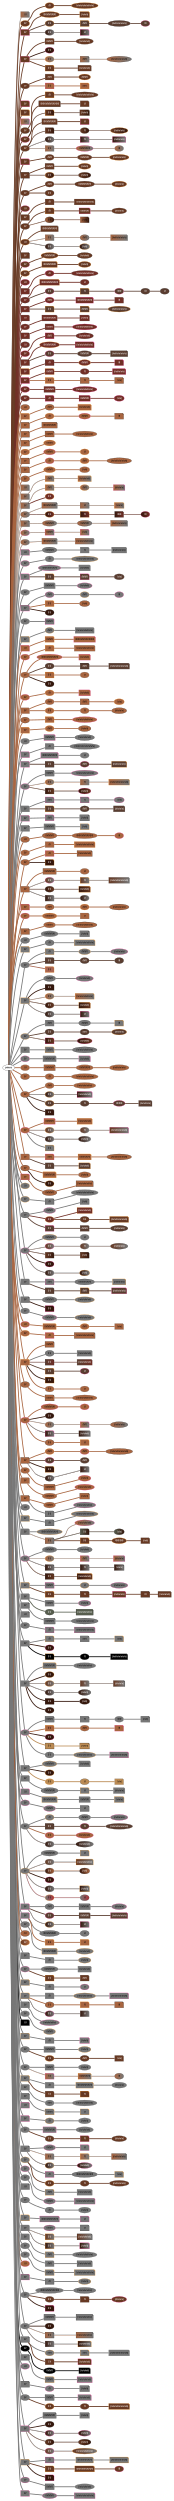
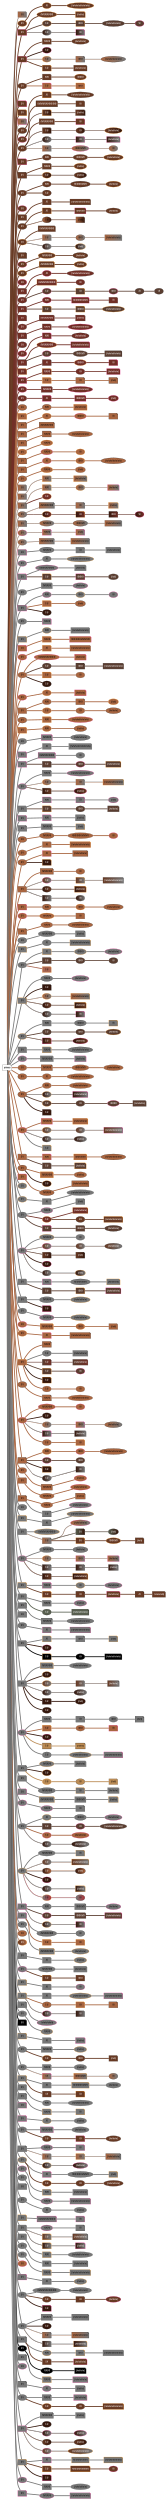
(85, 746) -> (80, 746)
(9, 1068) -> (7, 1068)
